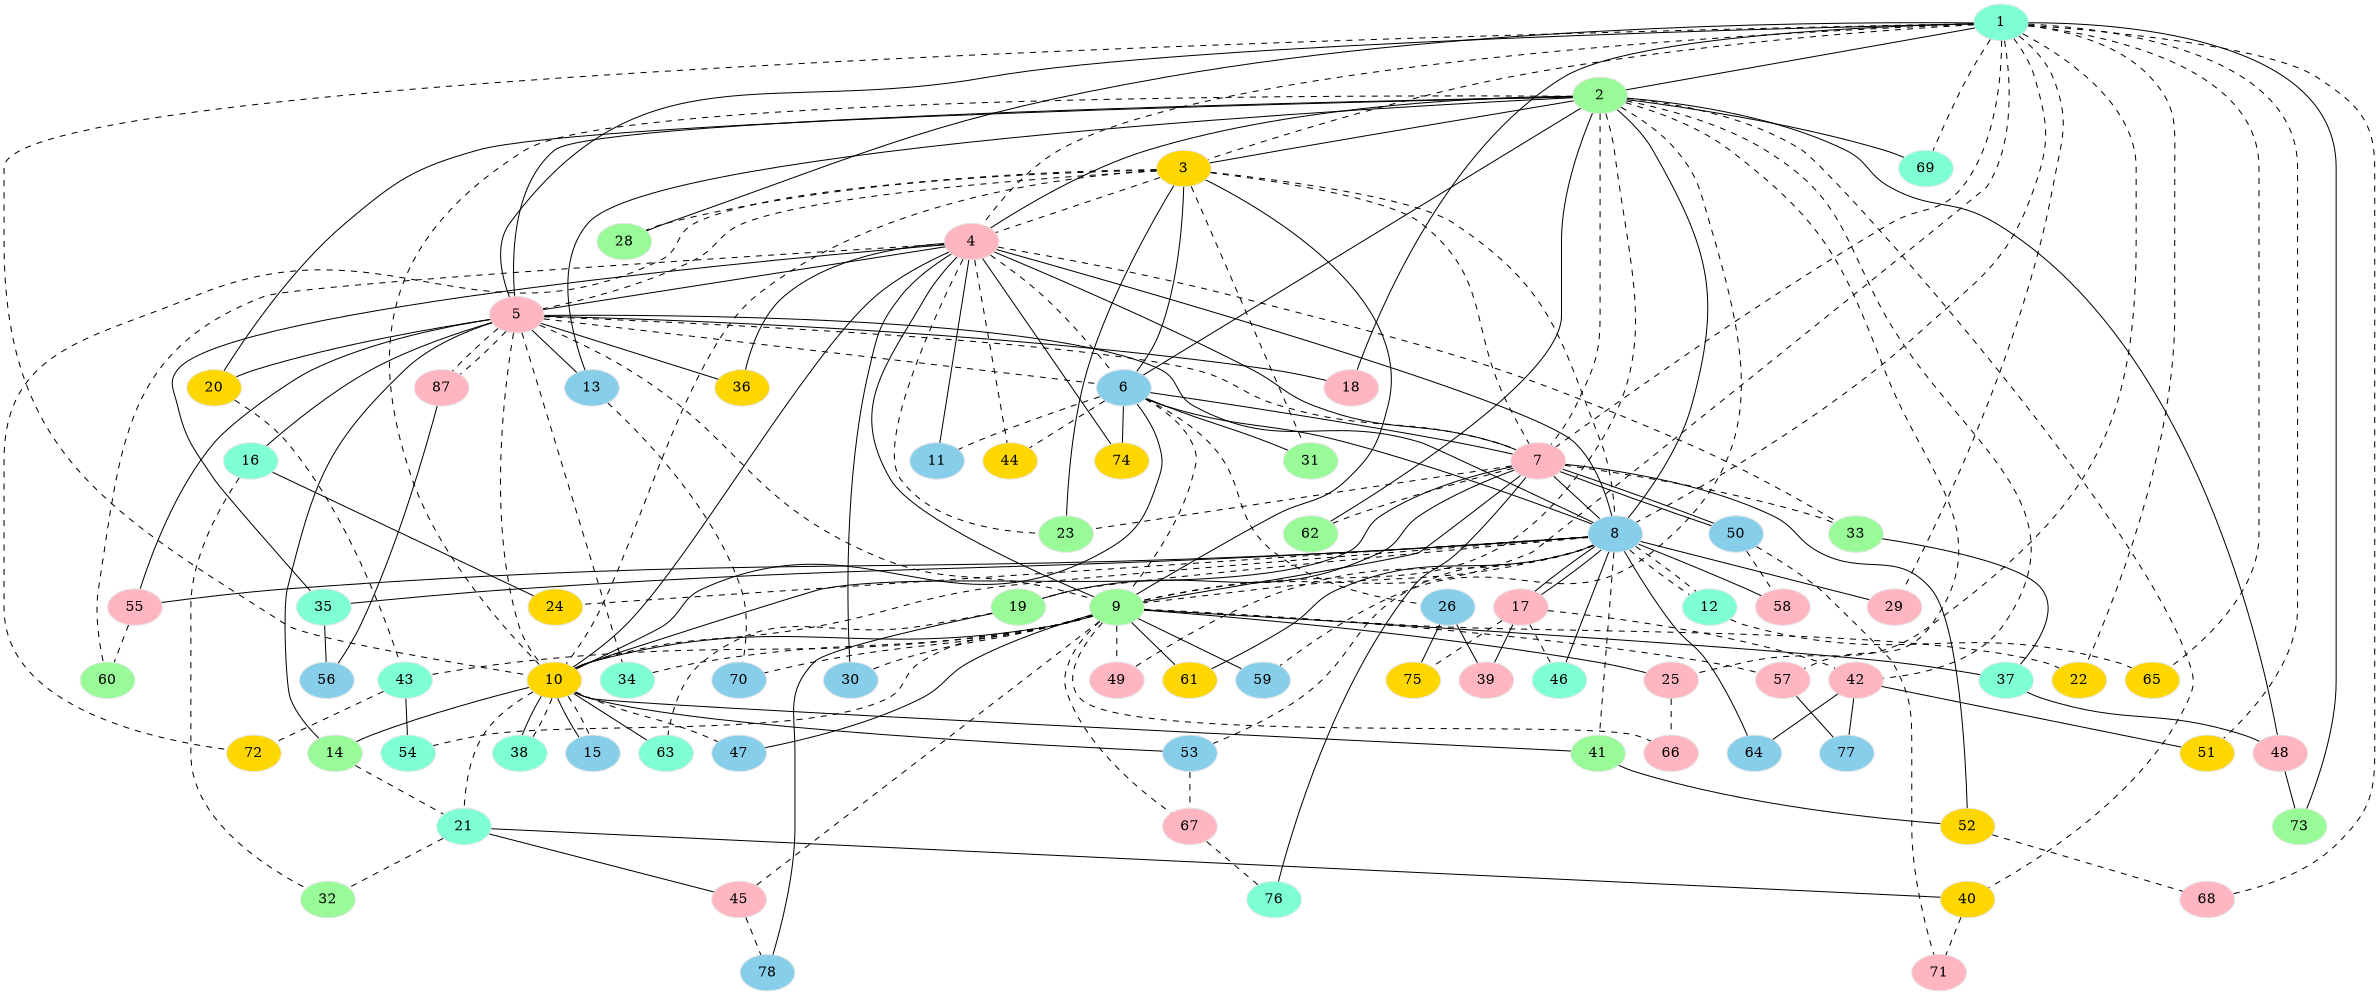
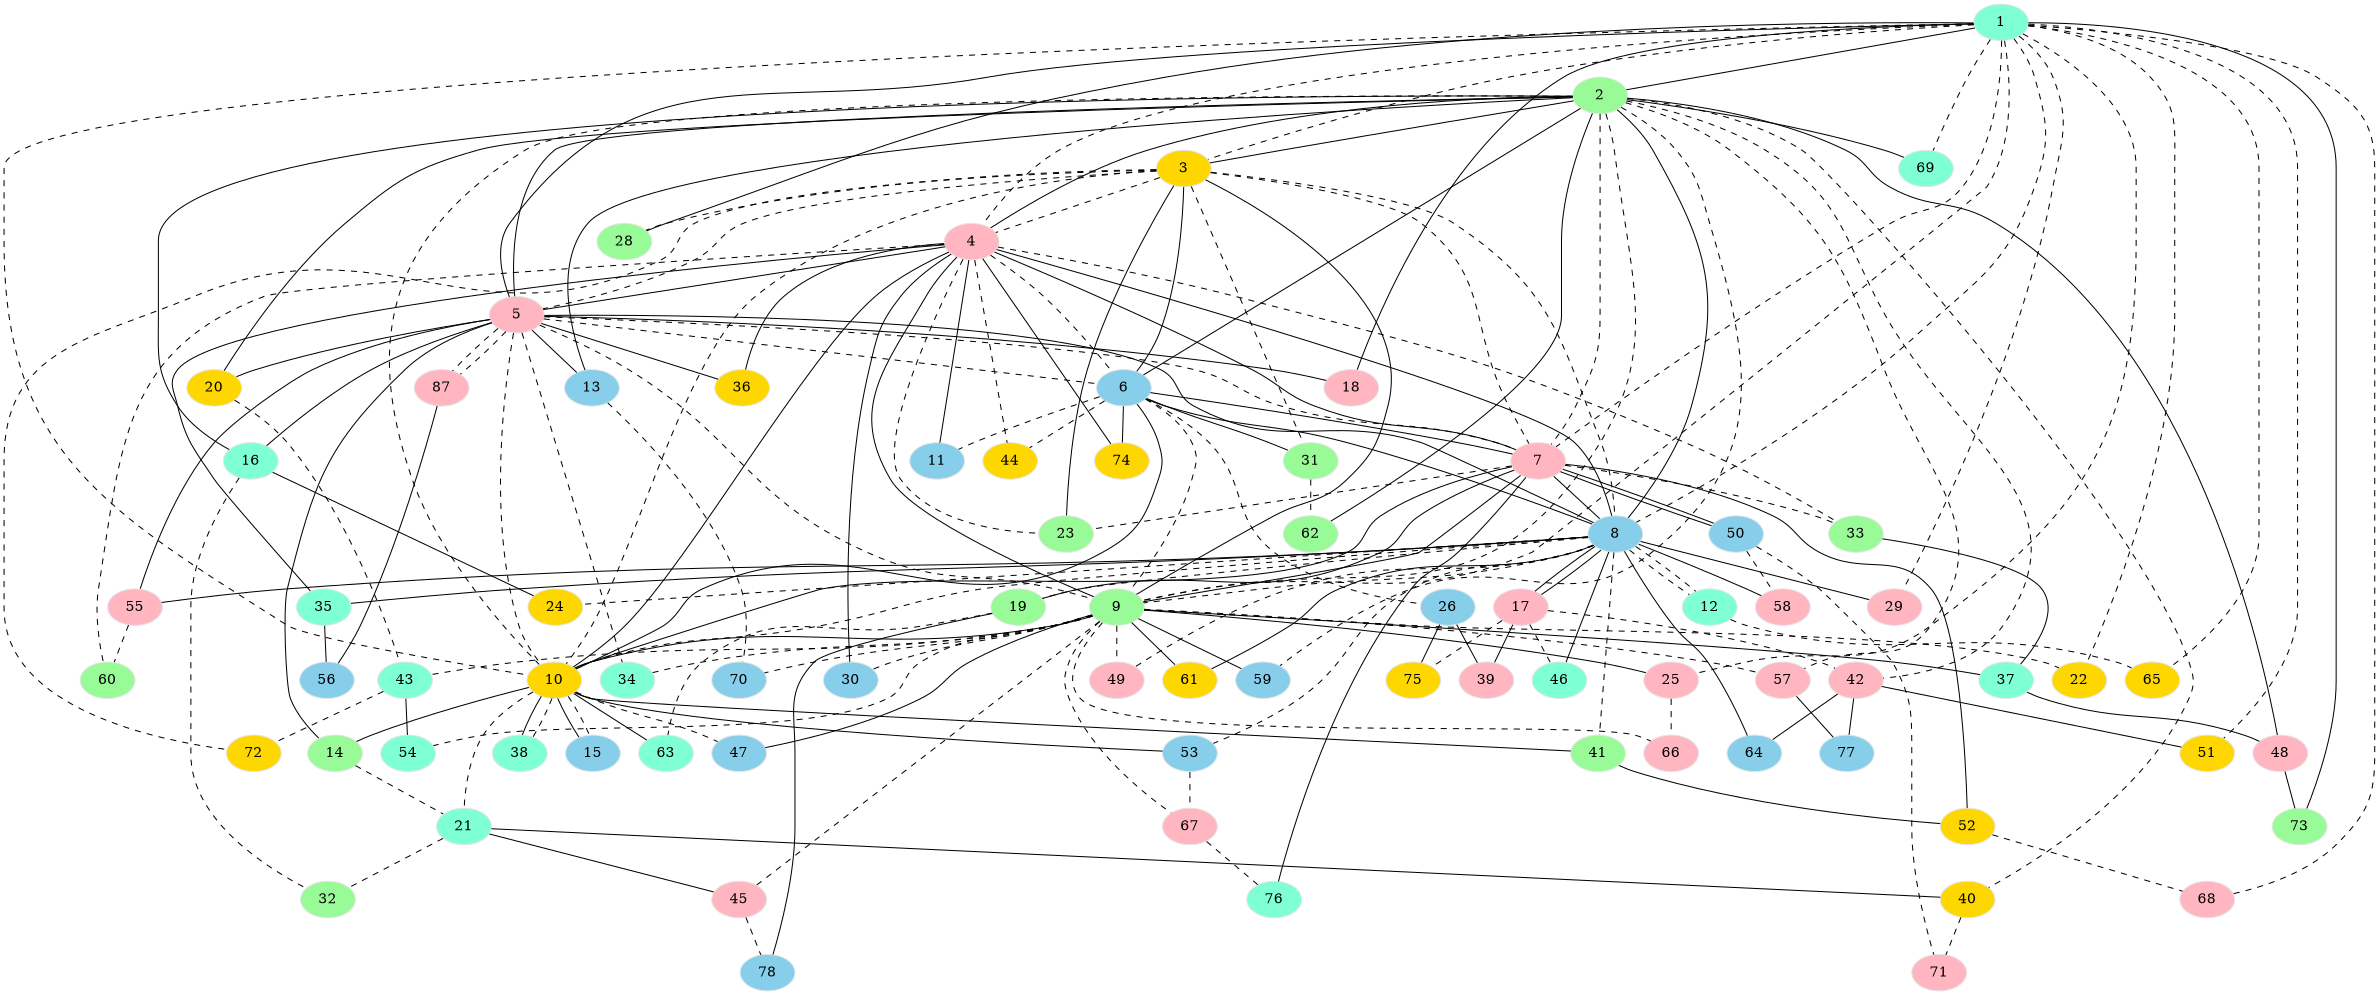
none -> (567, 129)
(1386, 504) -> (1311, 489)
